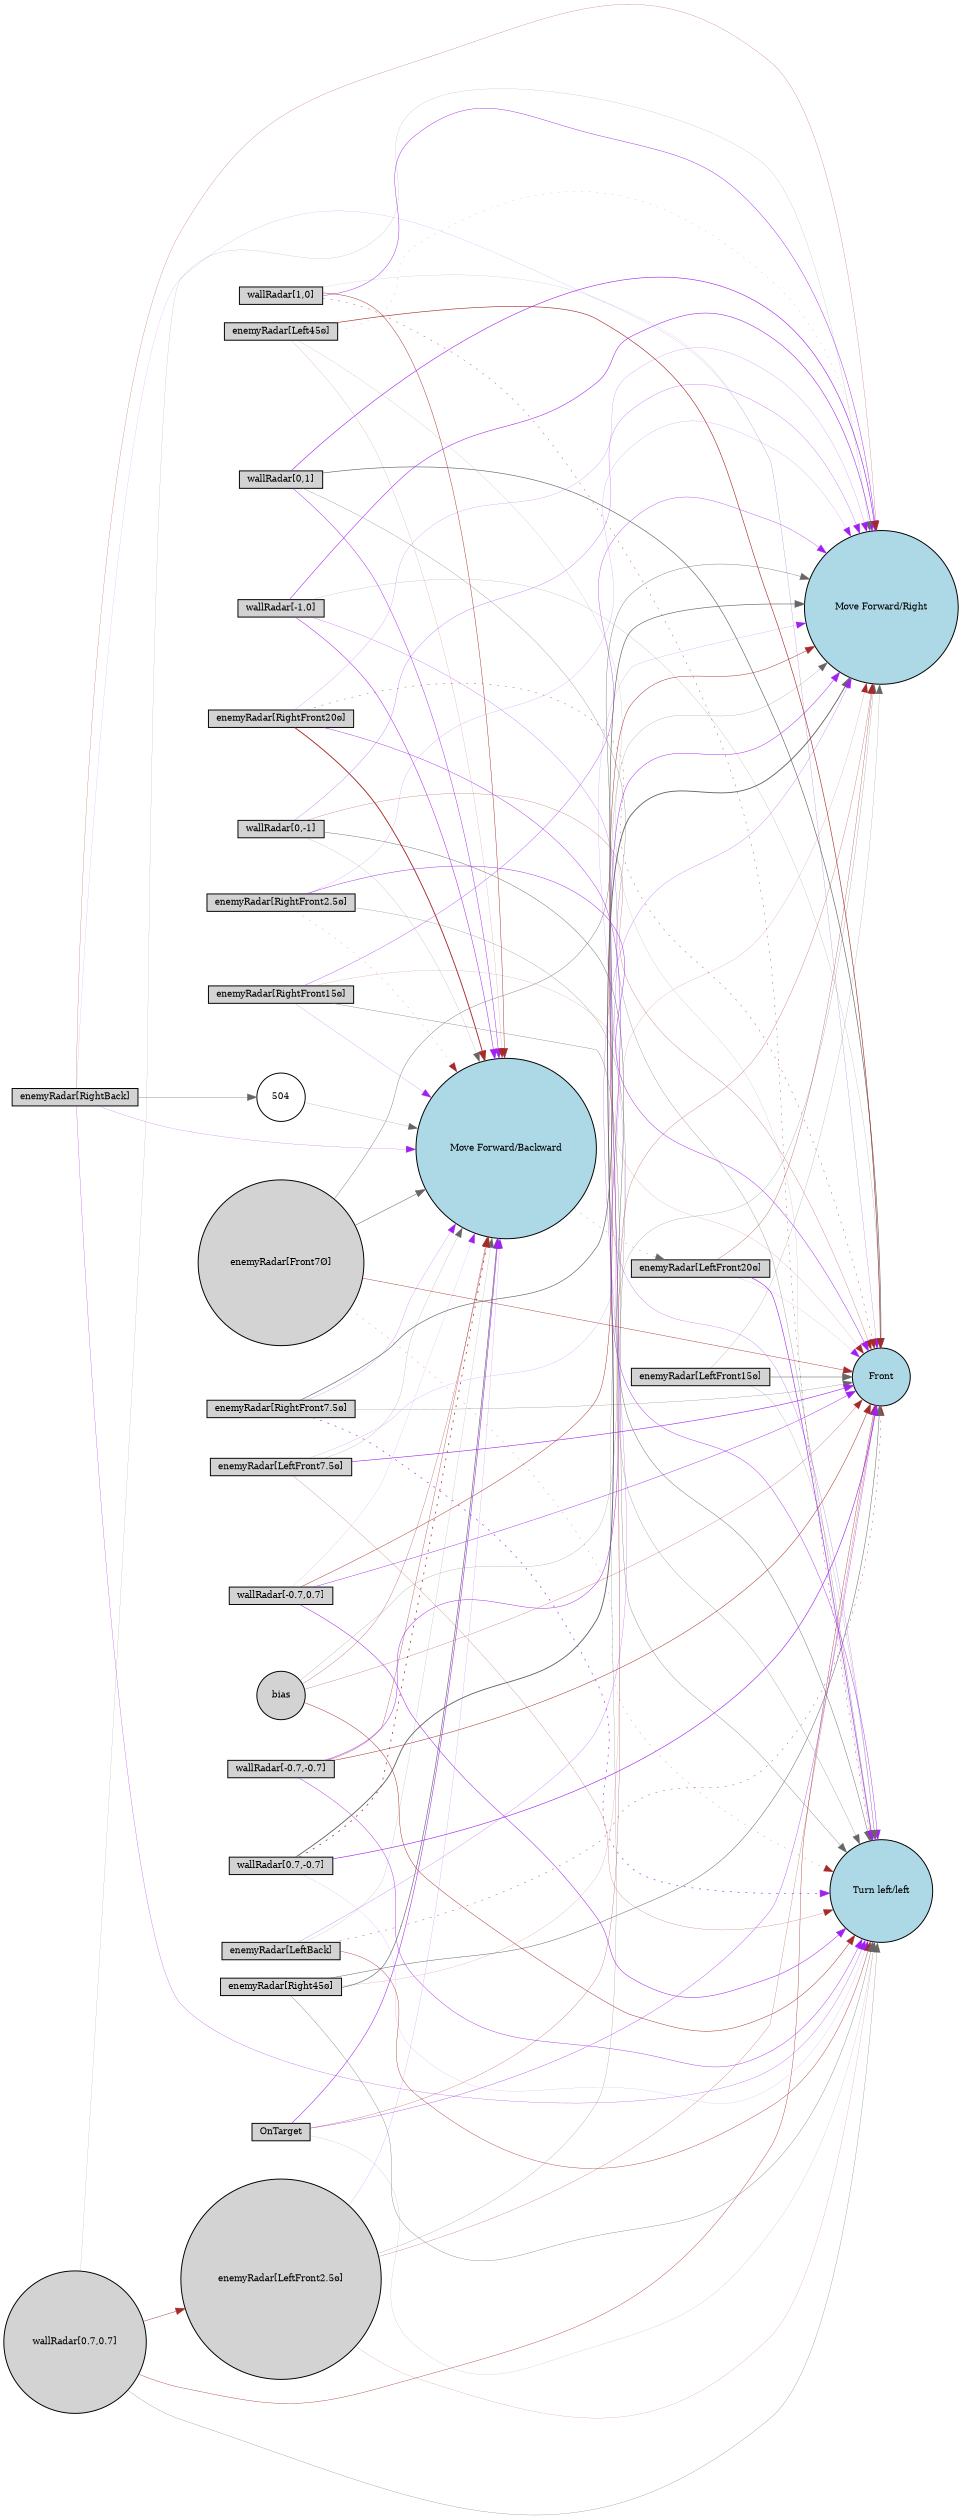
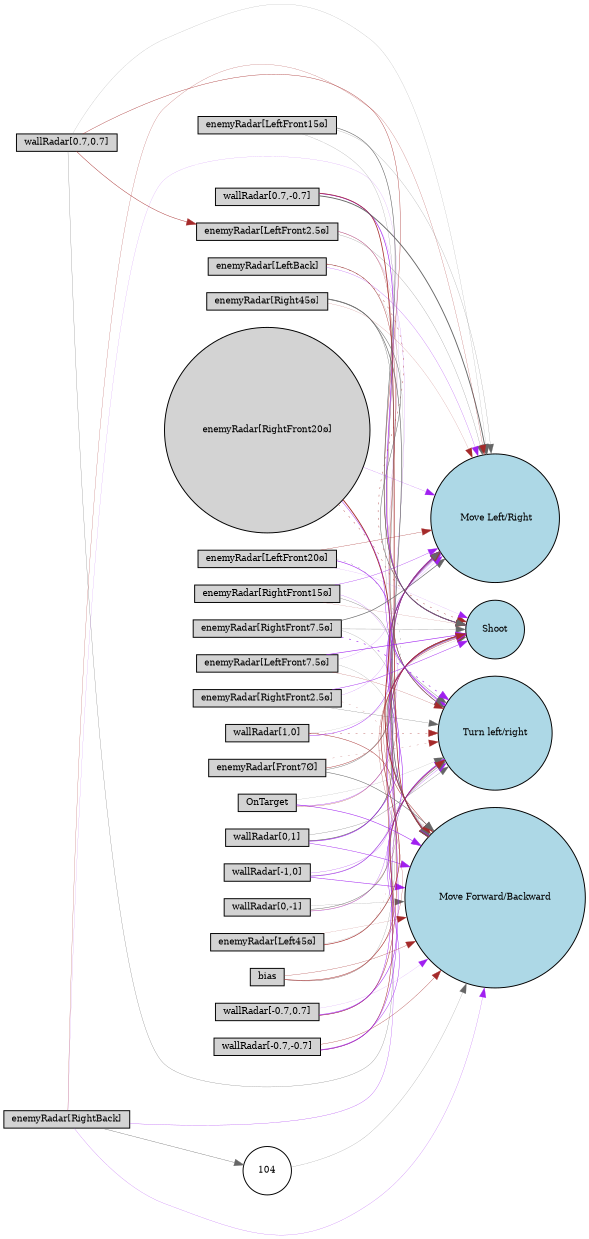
(881, 607) -> (495, 518)
(281, 719) -> (267, 430)
(281, 1097) -> (267, 1171)
(595, 1224) -> (397, 683)
(281, 1263) -> (267, 768)
(397, 1333) -> (394, 721)
(881, 1377) -> (495, 630)
(424, 1570) -> (394, 495)
(281, 1695) -> (267, 977)
(881, 1891) -> (495, 733)
(281, 2279) -> (267, 232)
(75, 2342) -> (67, 143)
